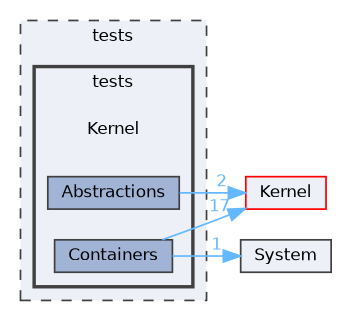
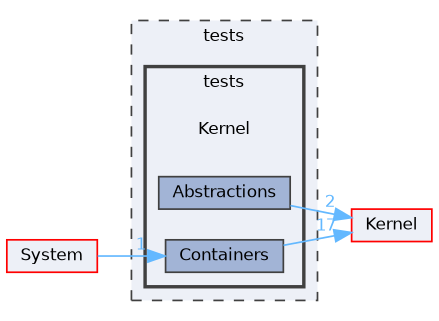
(198, 256) -> (120, 256)
(286, 256) -> (52, 256)
